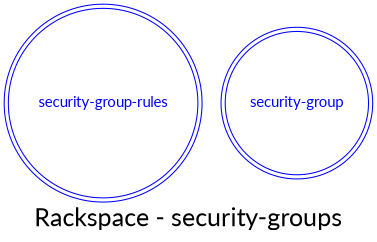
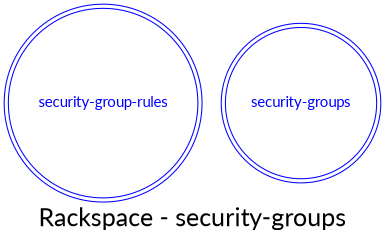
(297, 103) -> (301, 103)
